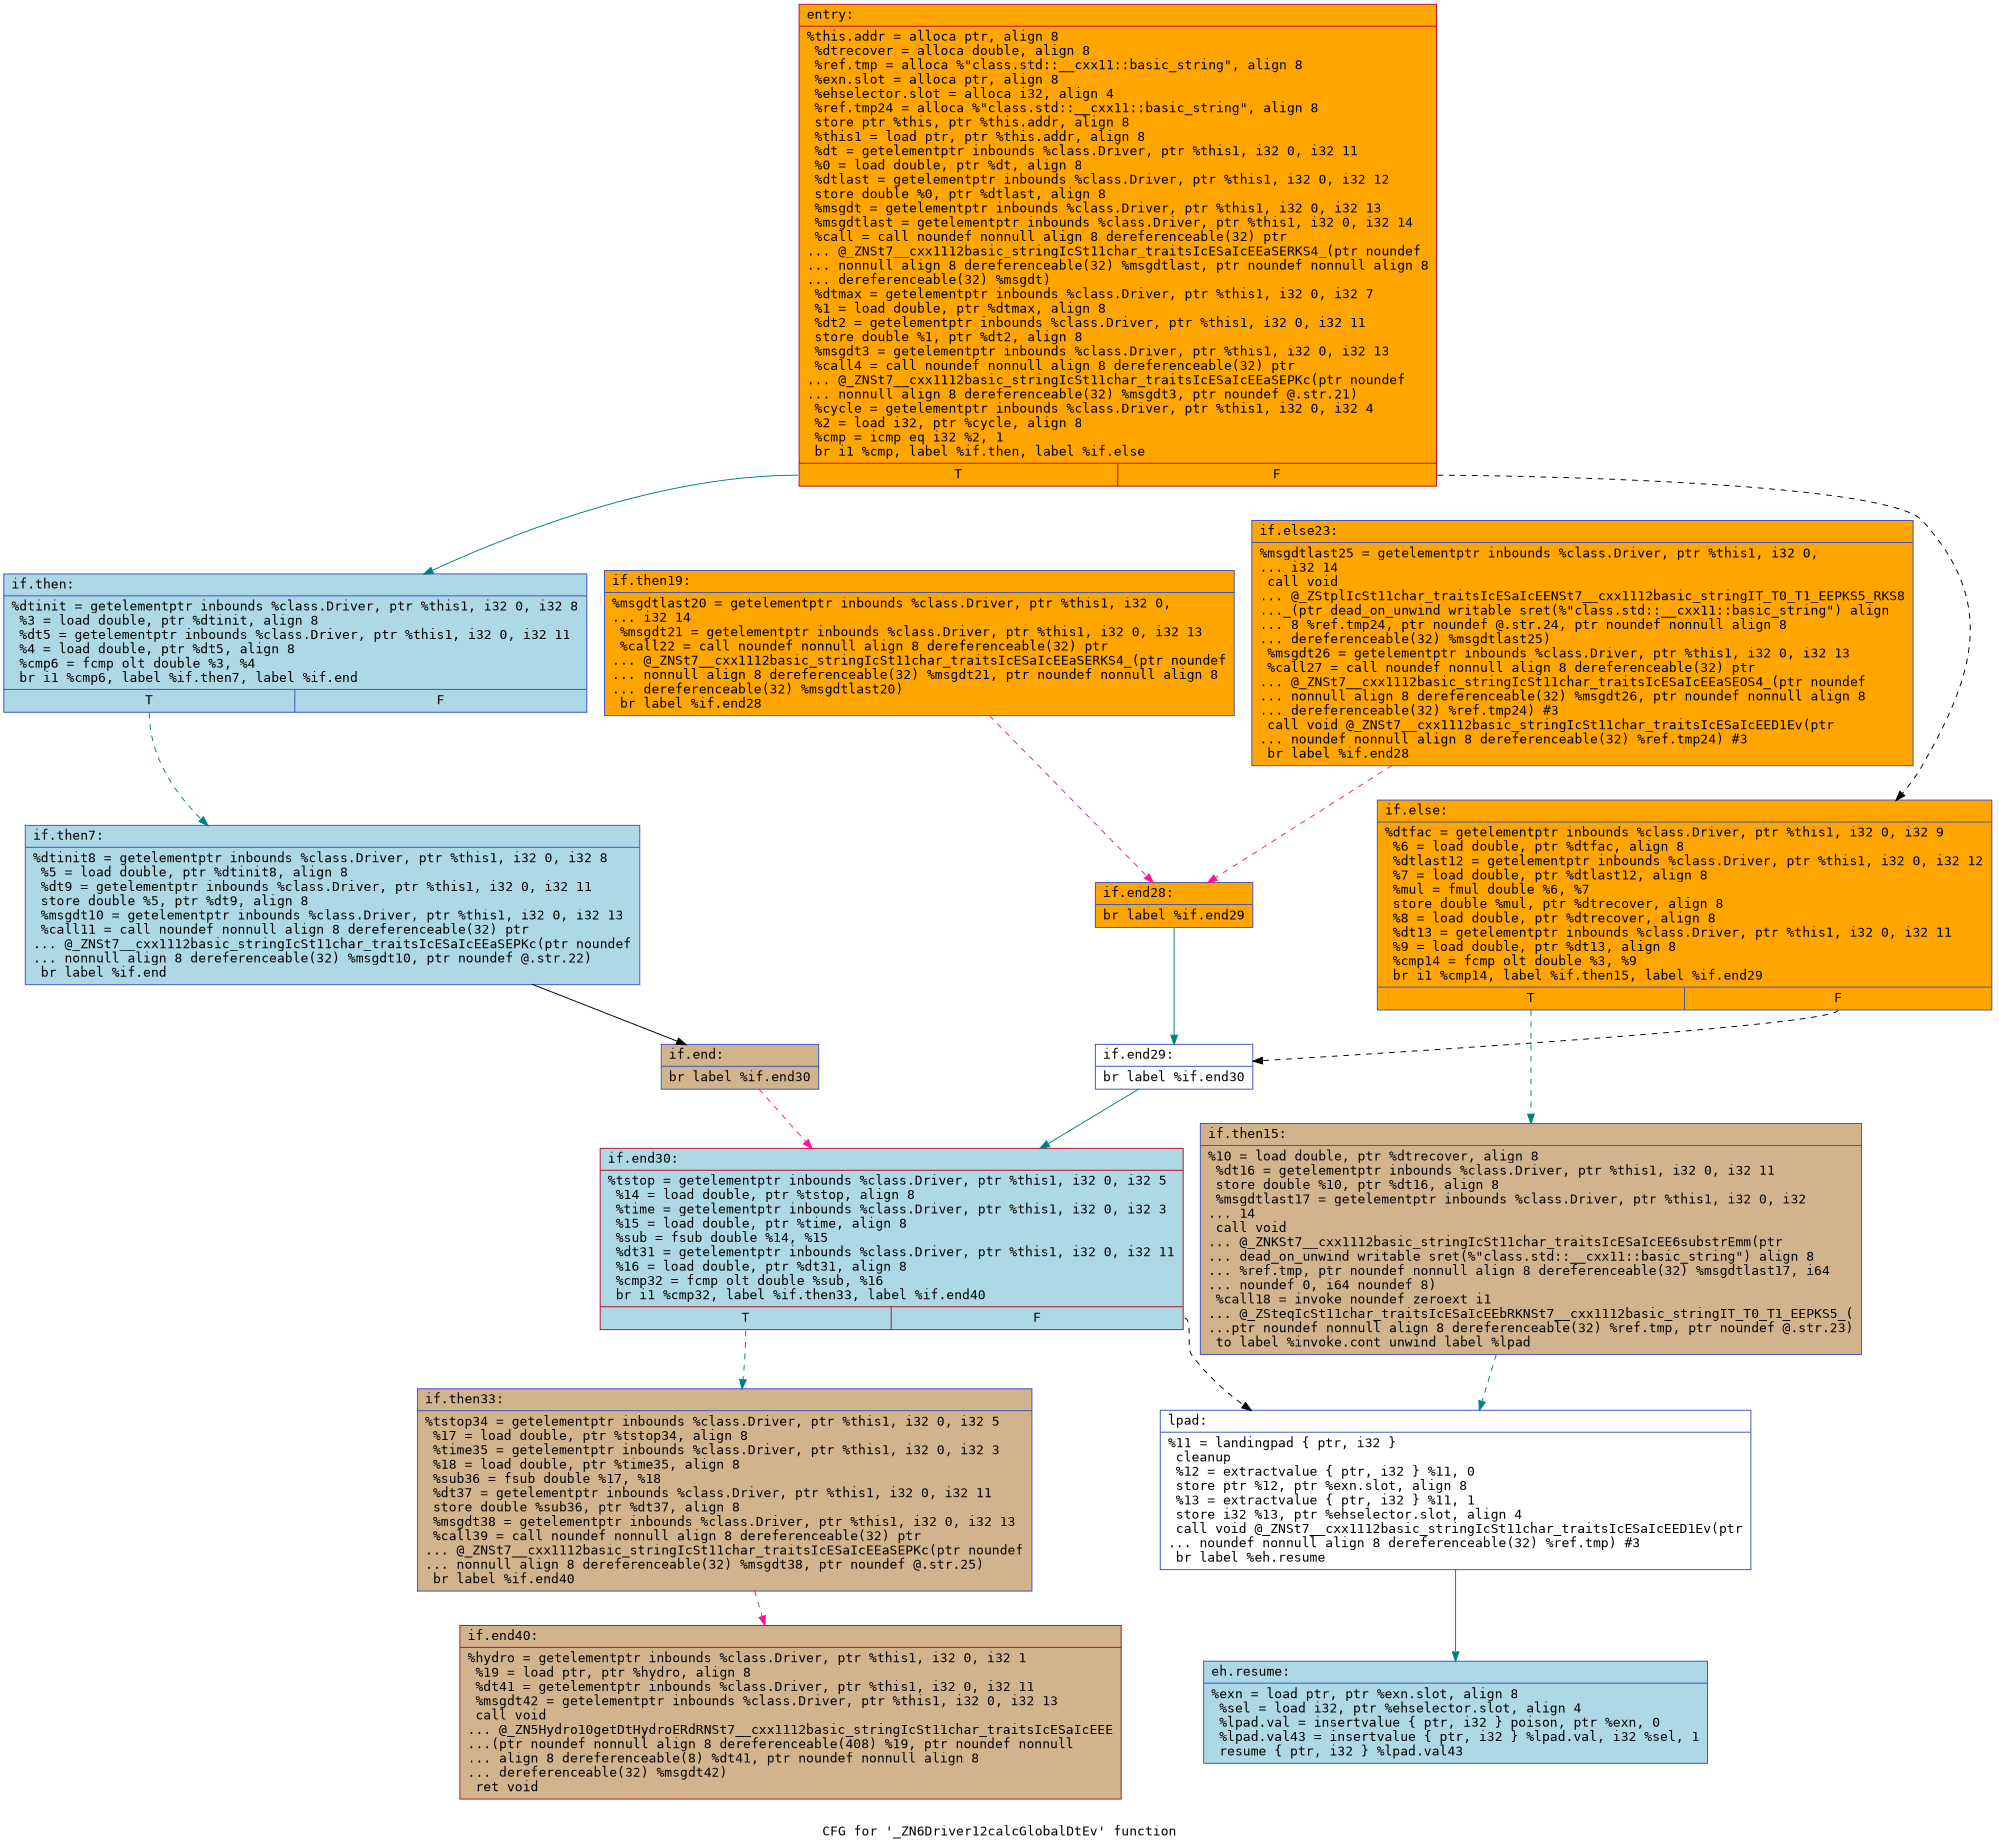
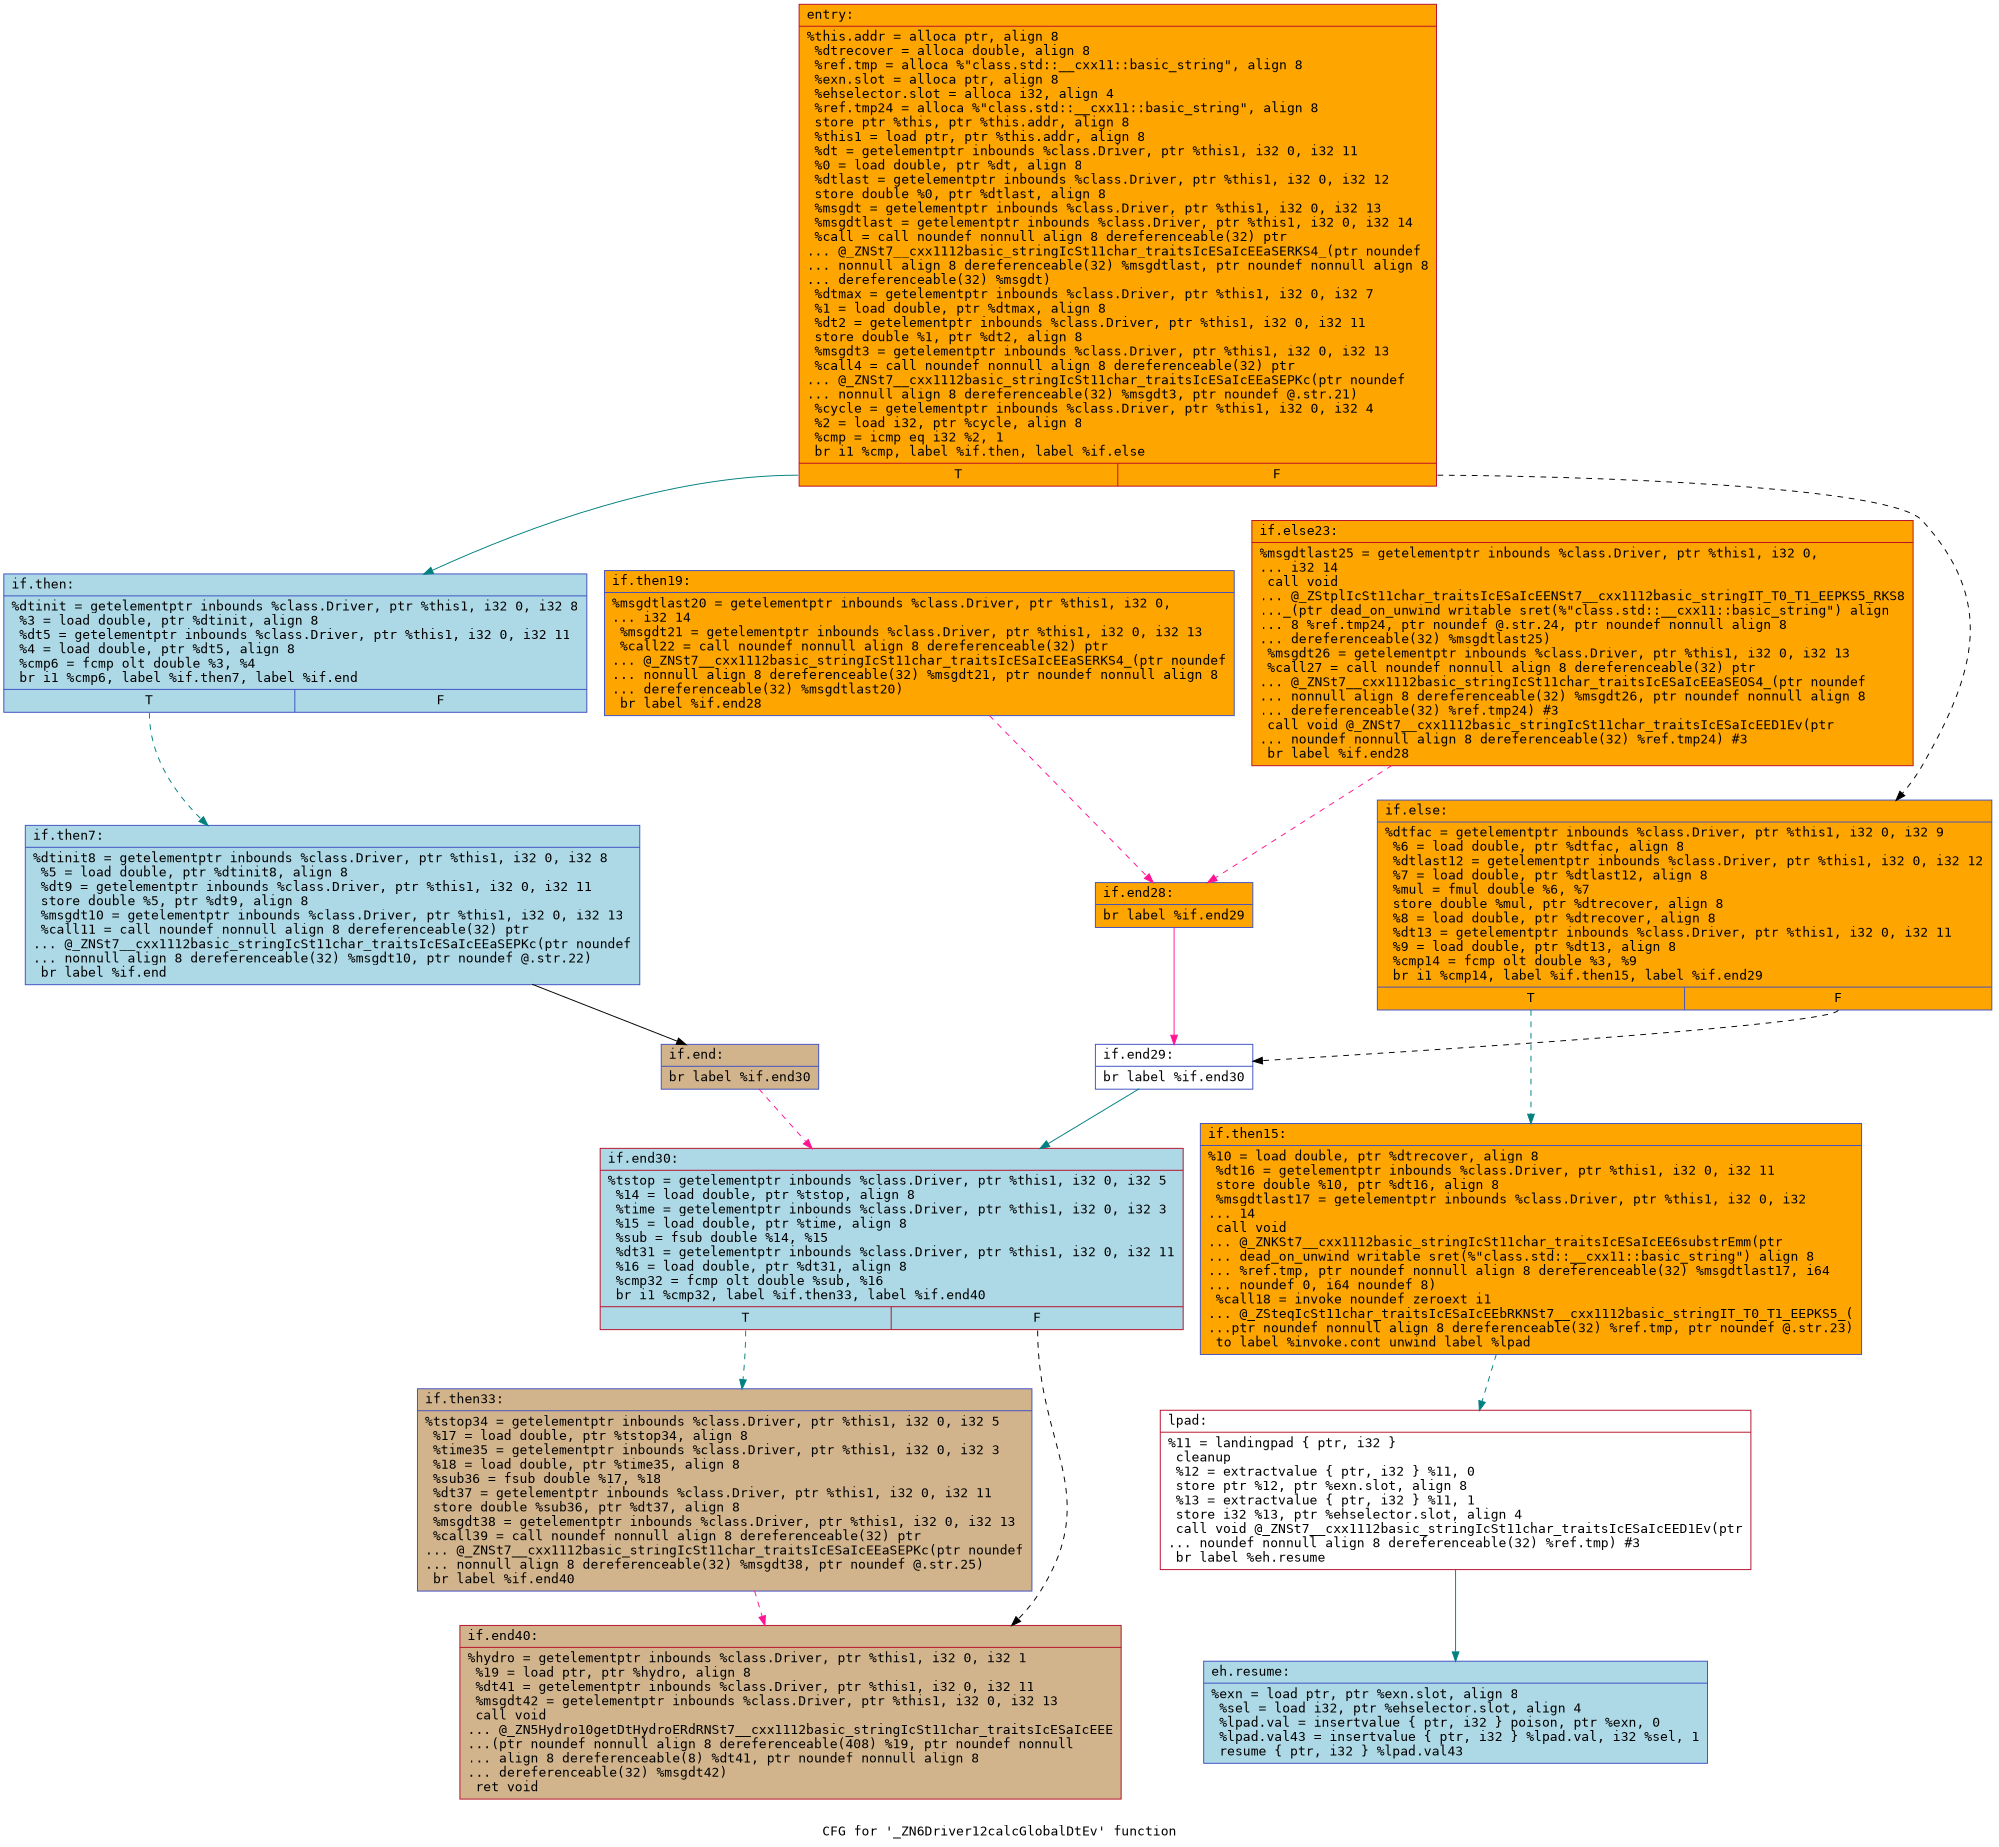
(1582, 643) -> (1582, 643)
(1174, 981) -> (1174, 981)
(1531, 1239) -> (1531, 1239)
(1202, 1368) -> (1064, 1480)
(1456, 1490) -> (1456, 1490)
